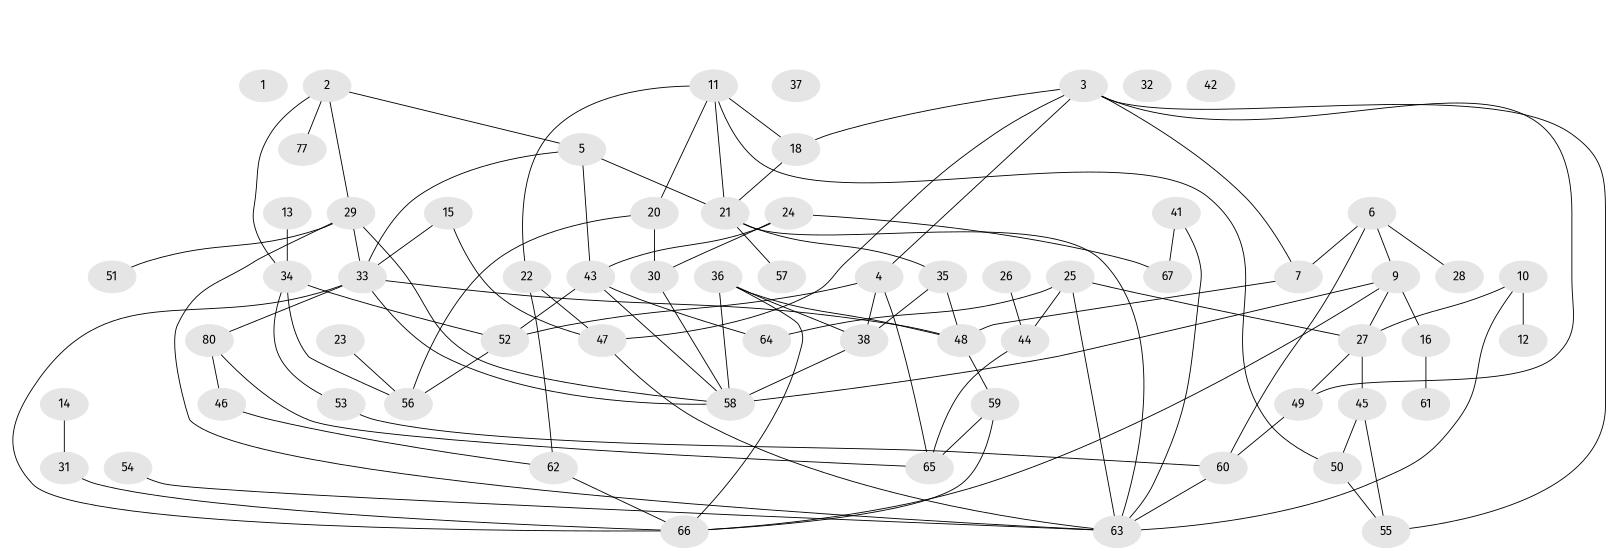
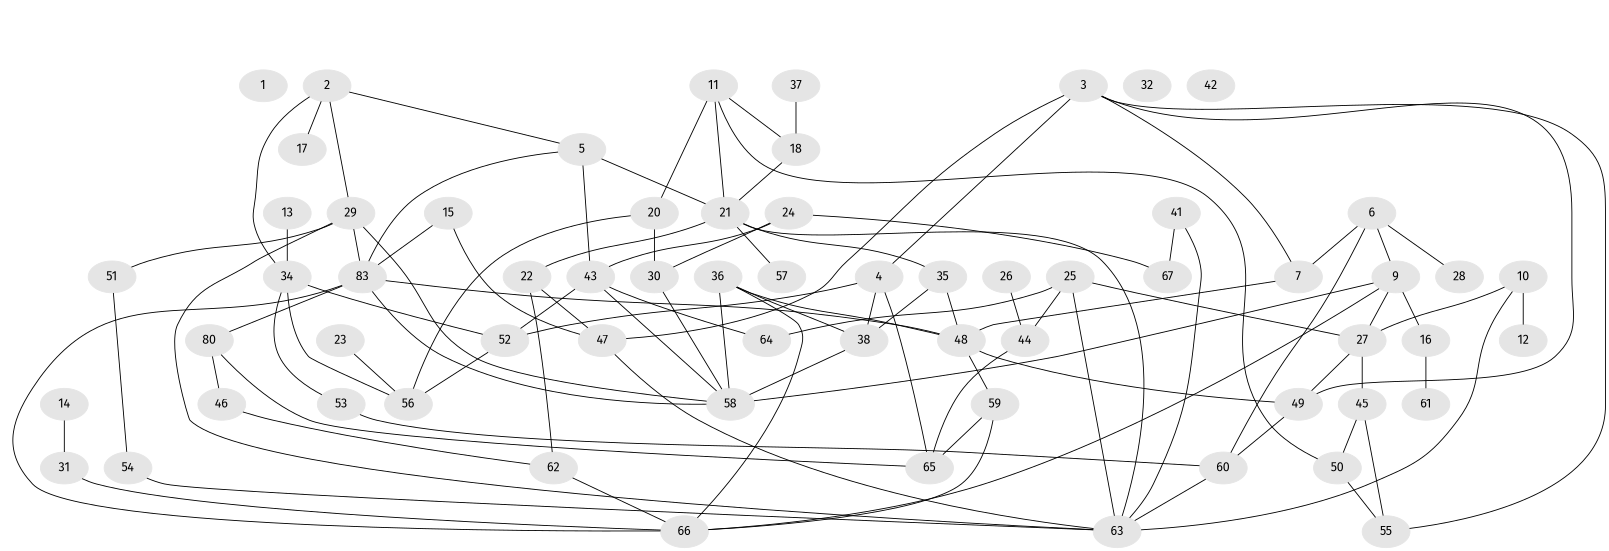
(936, 109) -> (796, 118)
(557, 128) -> (625, 244)
(302, 149) -> (302, 149)
(362, 277) -> (362, 277)
none -> (120, 372)
none -> (1125, 386)
